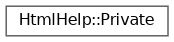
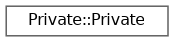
(87, 21) -> (87, 21)
